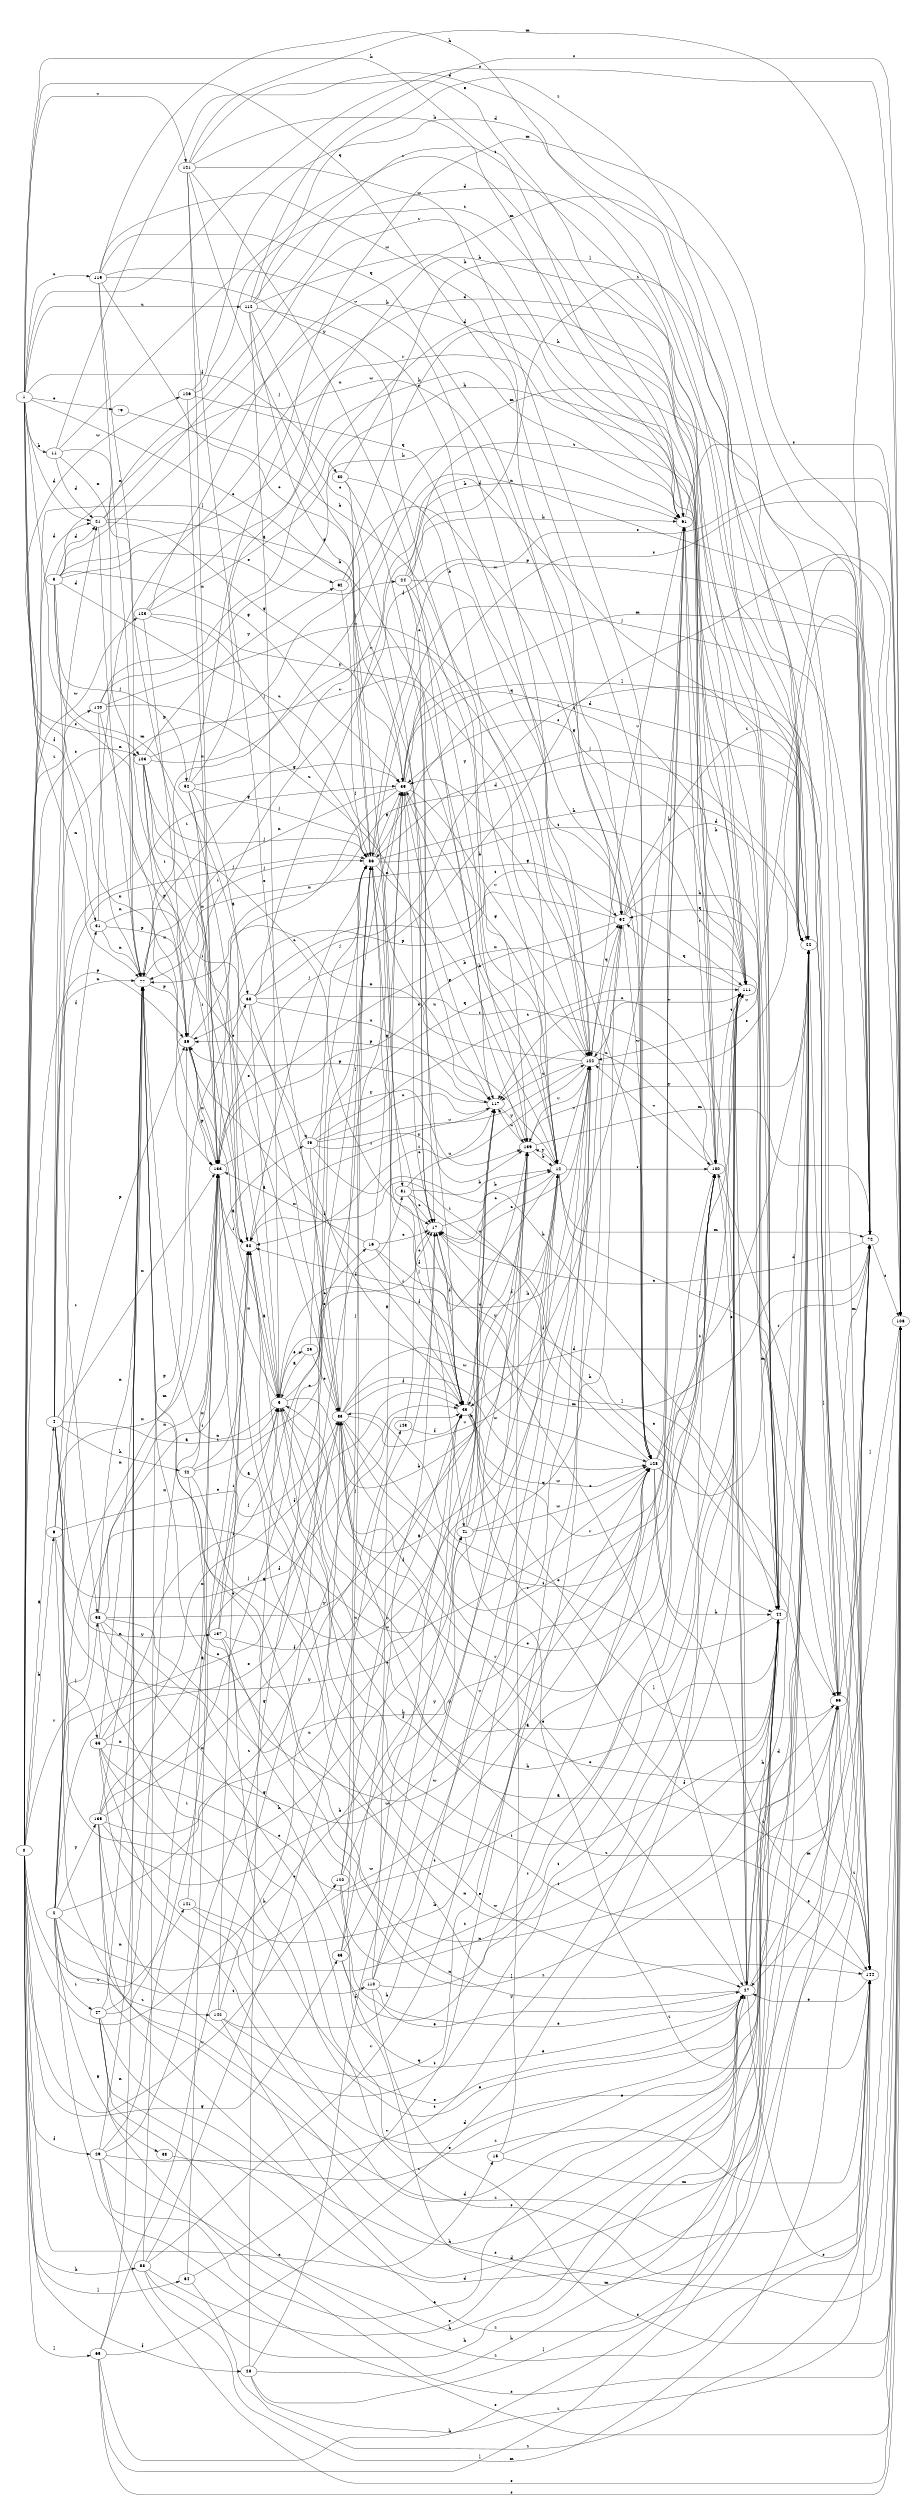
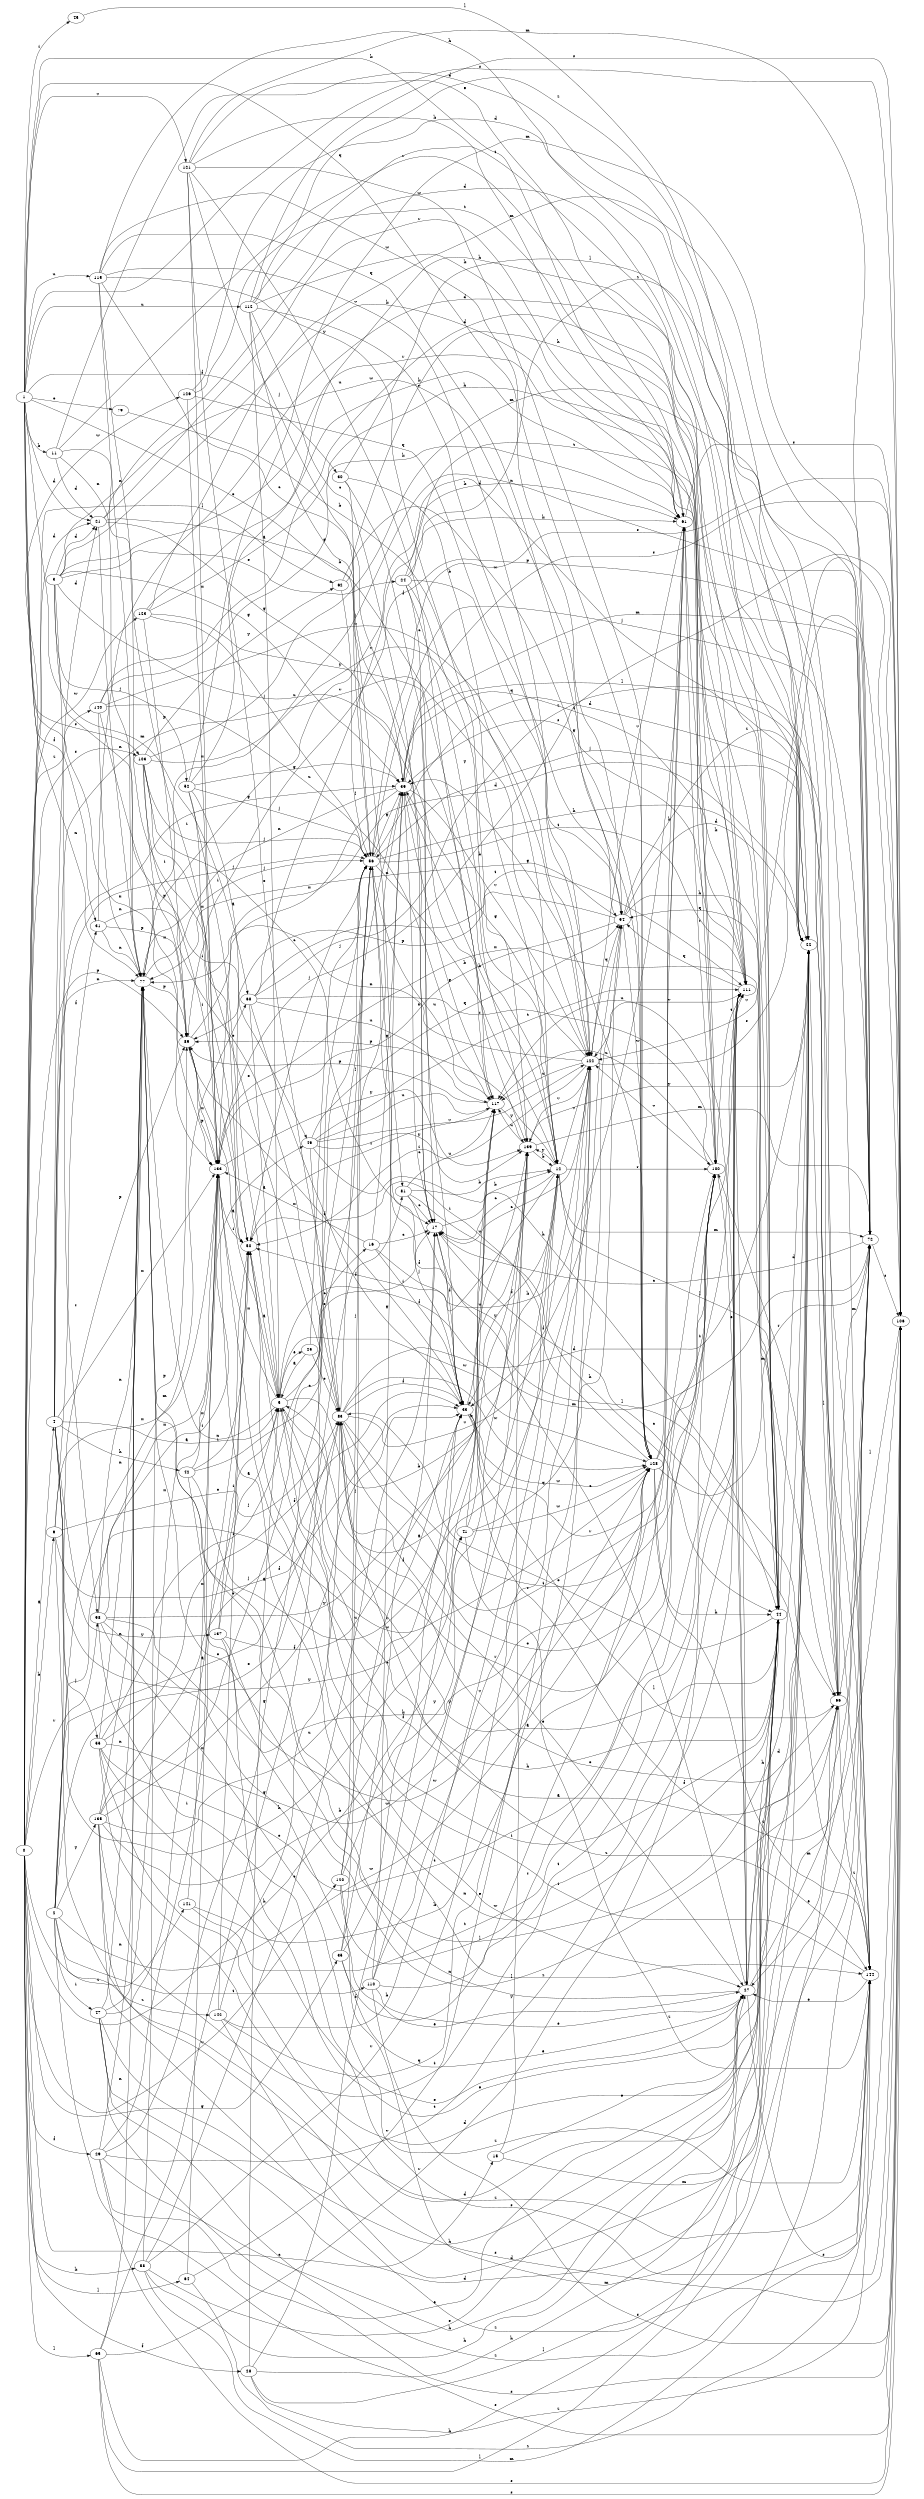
none -> (76, 18)
(402, 1140) -> (378, 722)
(403, 1426) -> none
(480, 1939) -> (480, 1939)
(165, 2155) -> none
